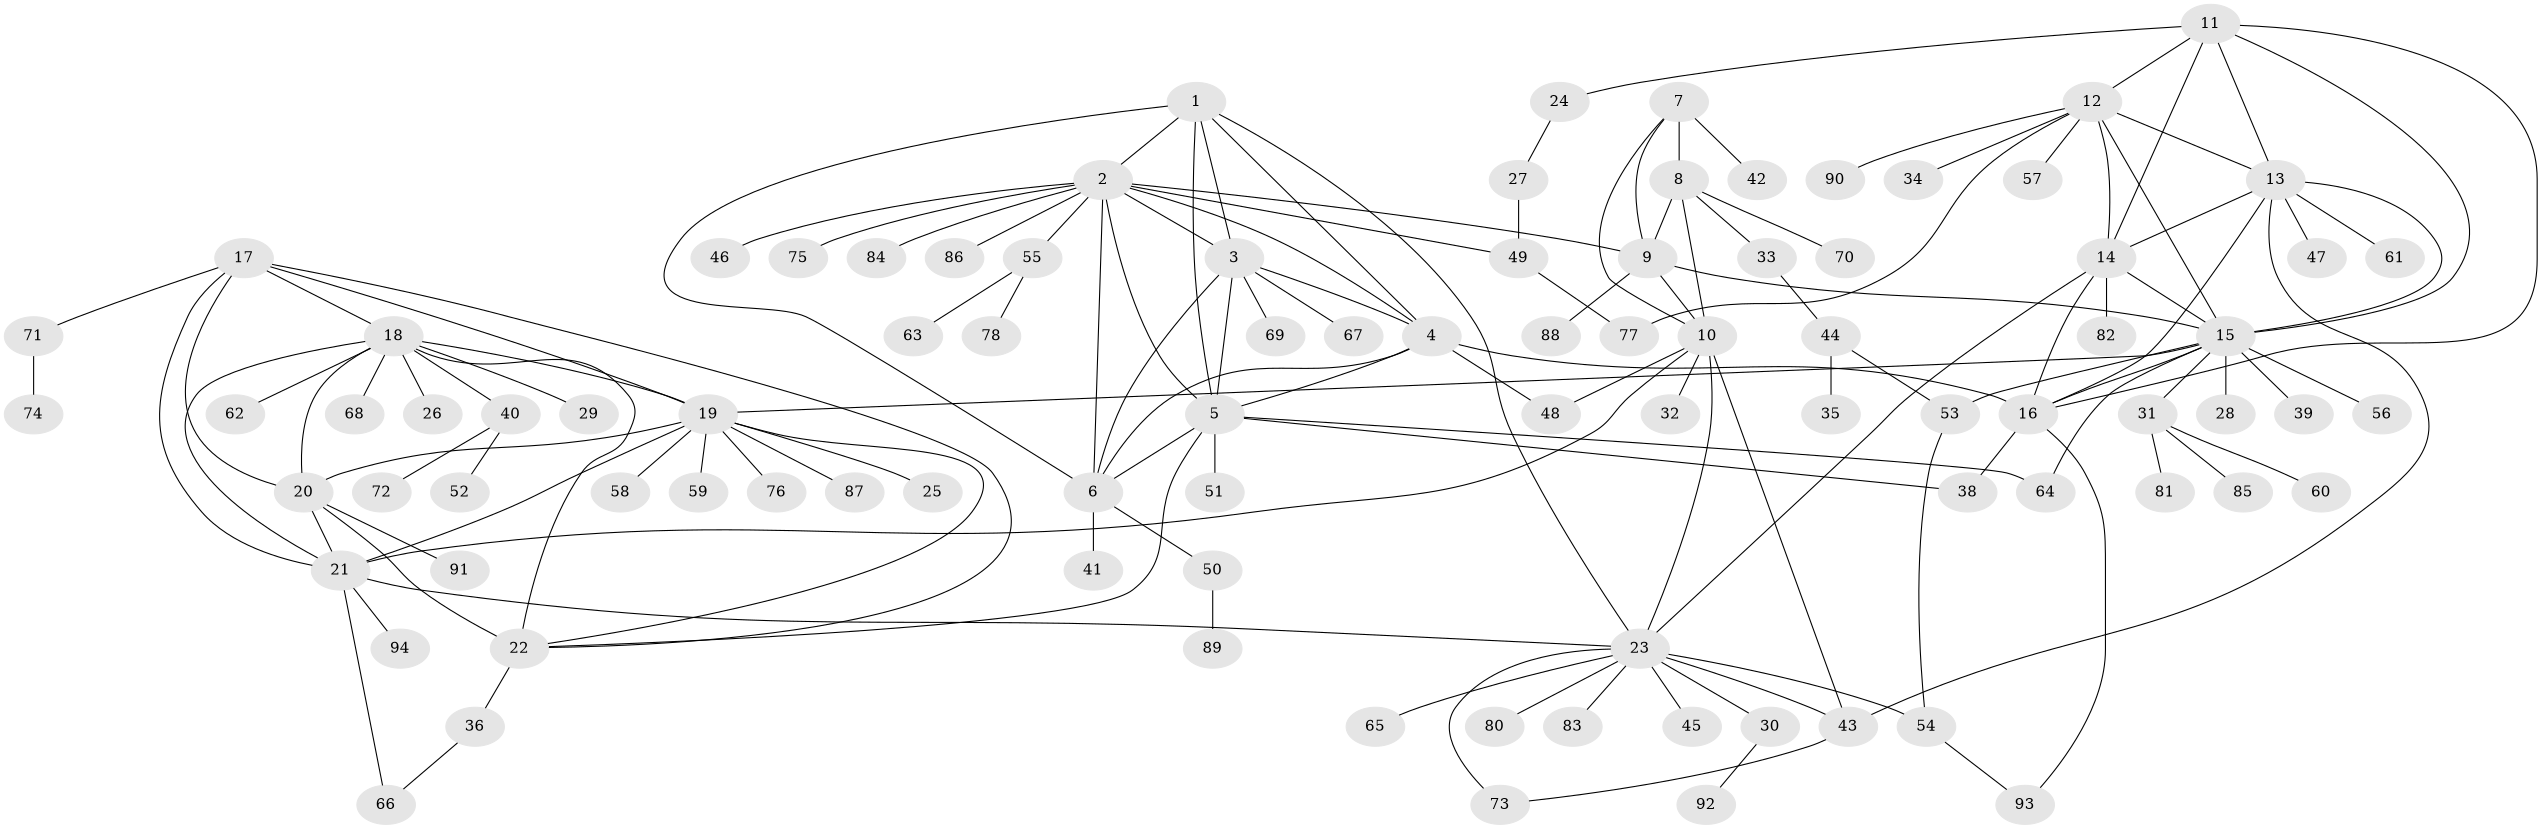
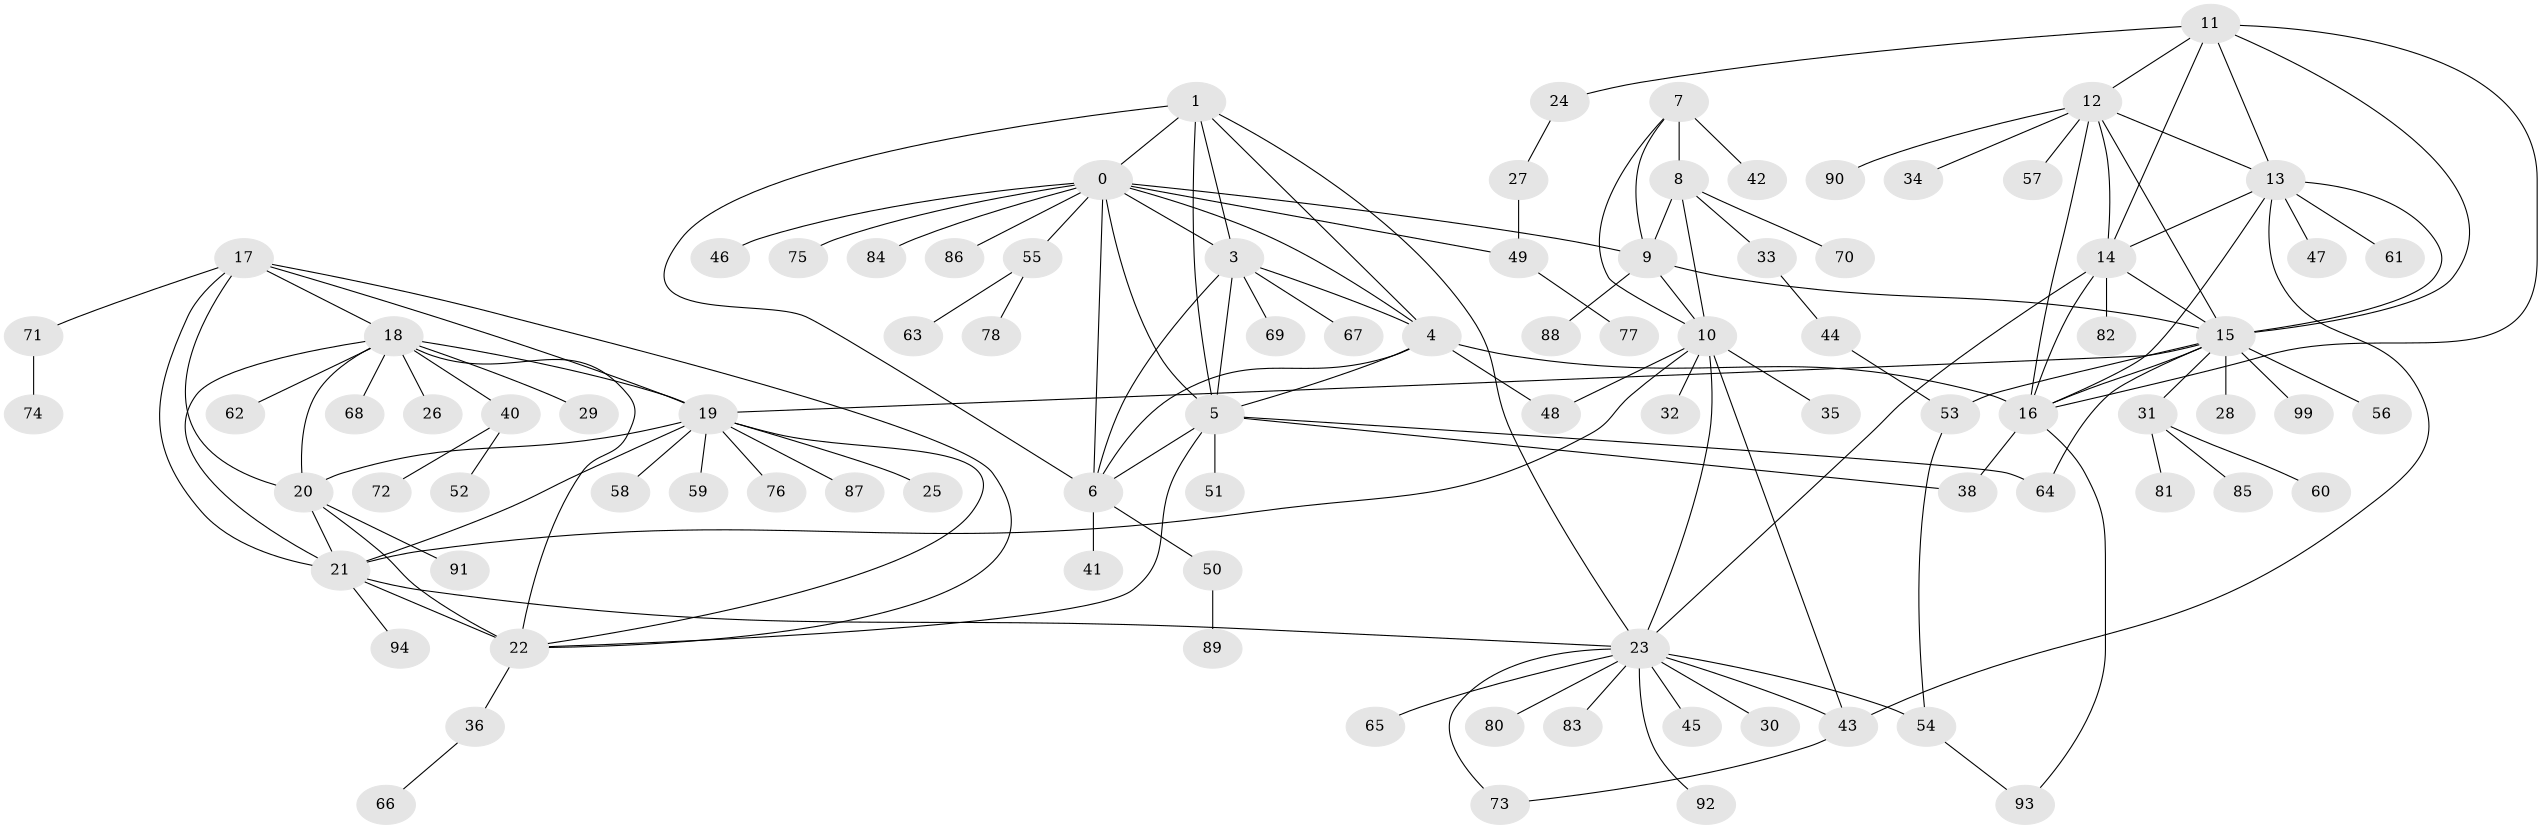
(1103, 180) -> (1103, 180)
(1889, 275) -> (2058, 258)
(1831, 375) -> (1773, 378)
(2304, 414) -> (2304, 414)
(363, 688) -> (430, 610)
(1746, 757) -> (1649, 735)
